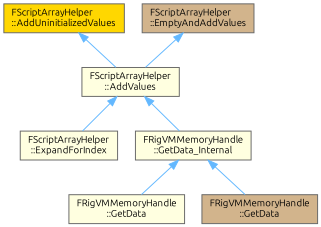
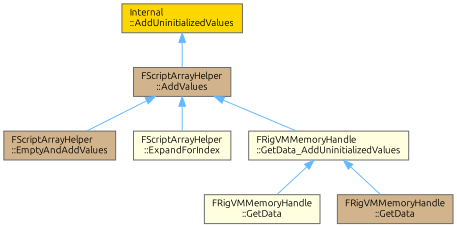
(64, 18) -> (182, 18)
(161, 53) -> (117, 116)
(131, 82) -> (182, 82)
(193, 146) -> (329, 146)
